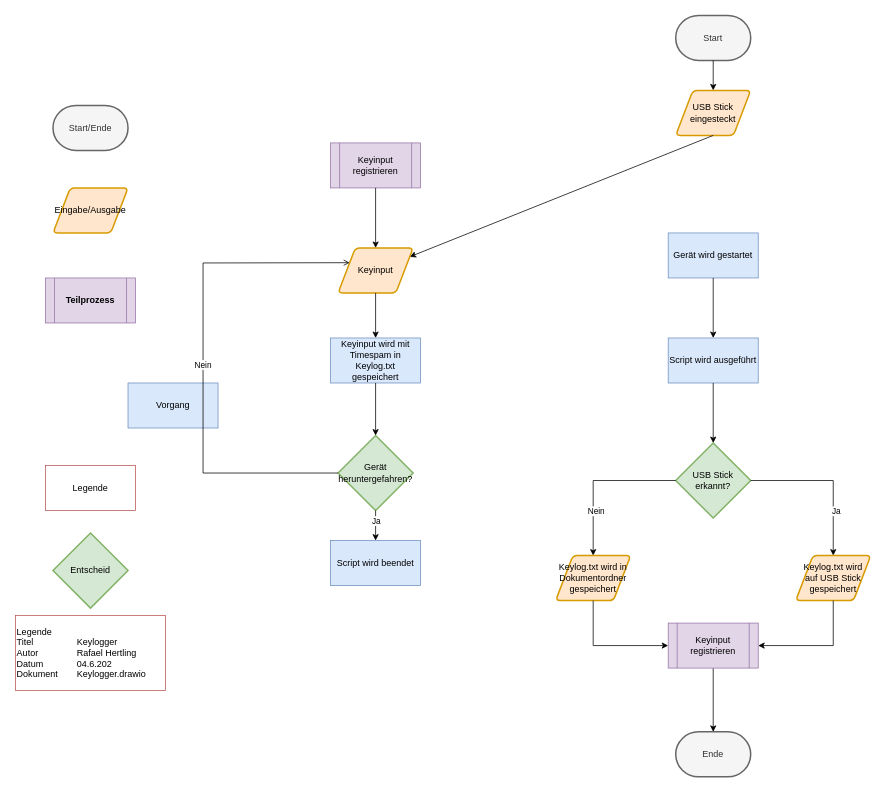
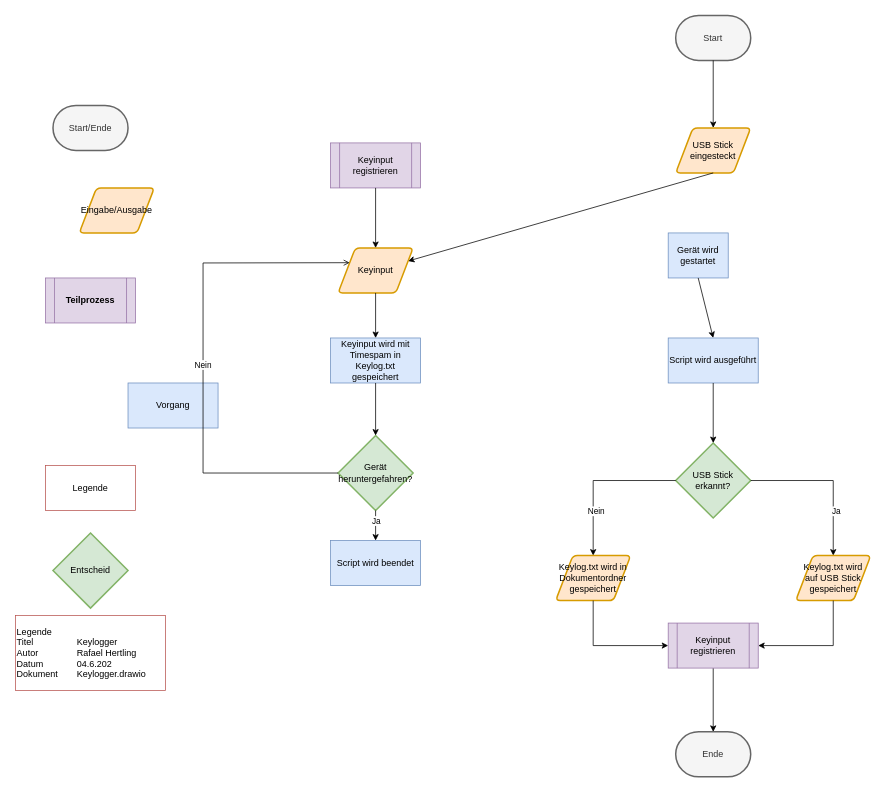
(713, 113) -> (713, 150)
(90, 210) -> (117, 210)
(713, 255) -> (698, 255)
